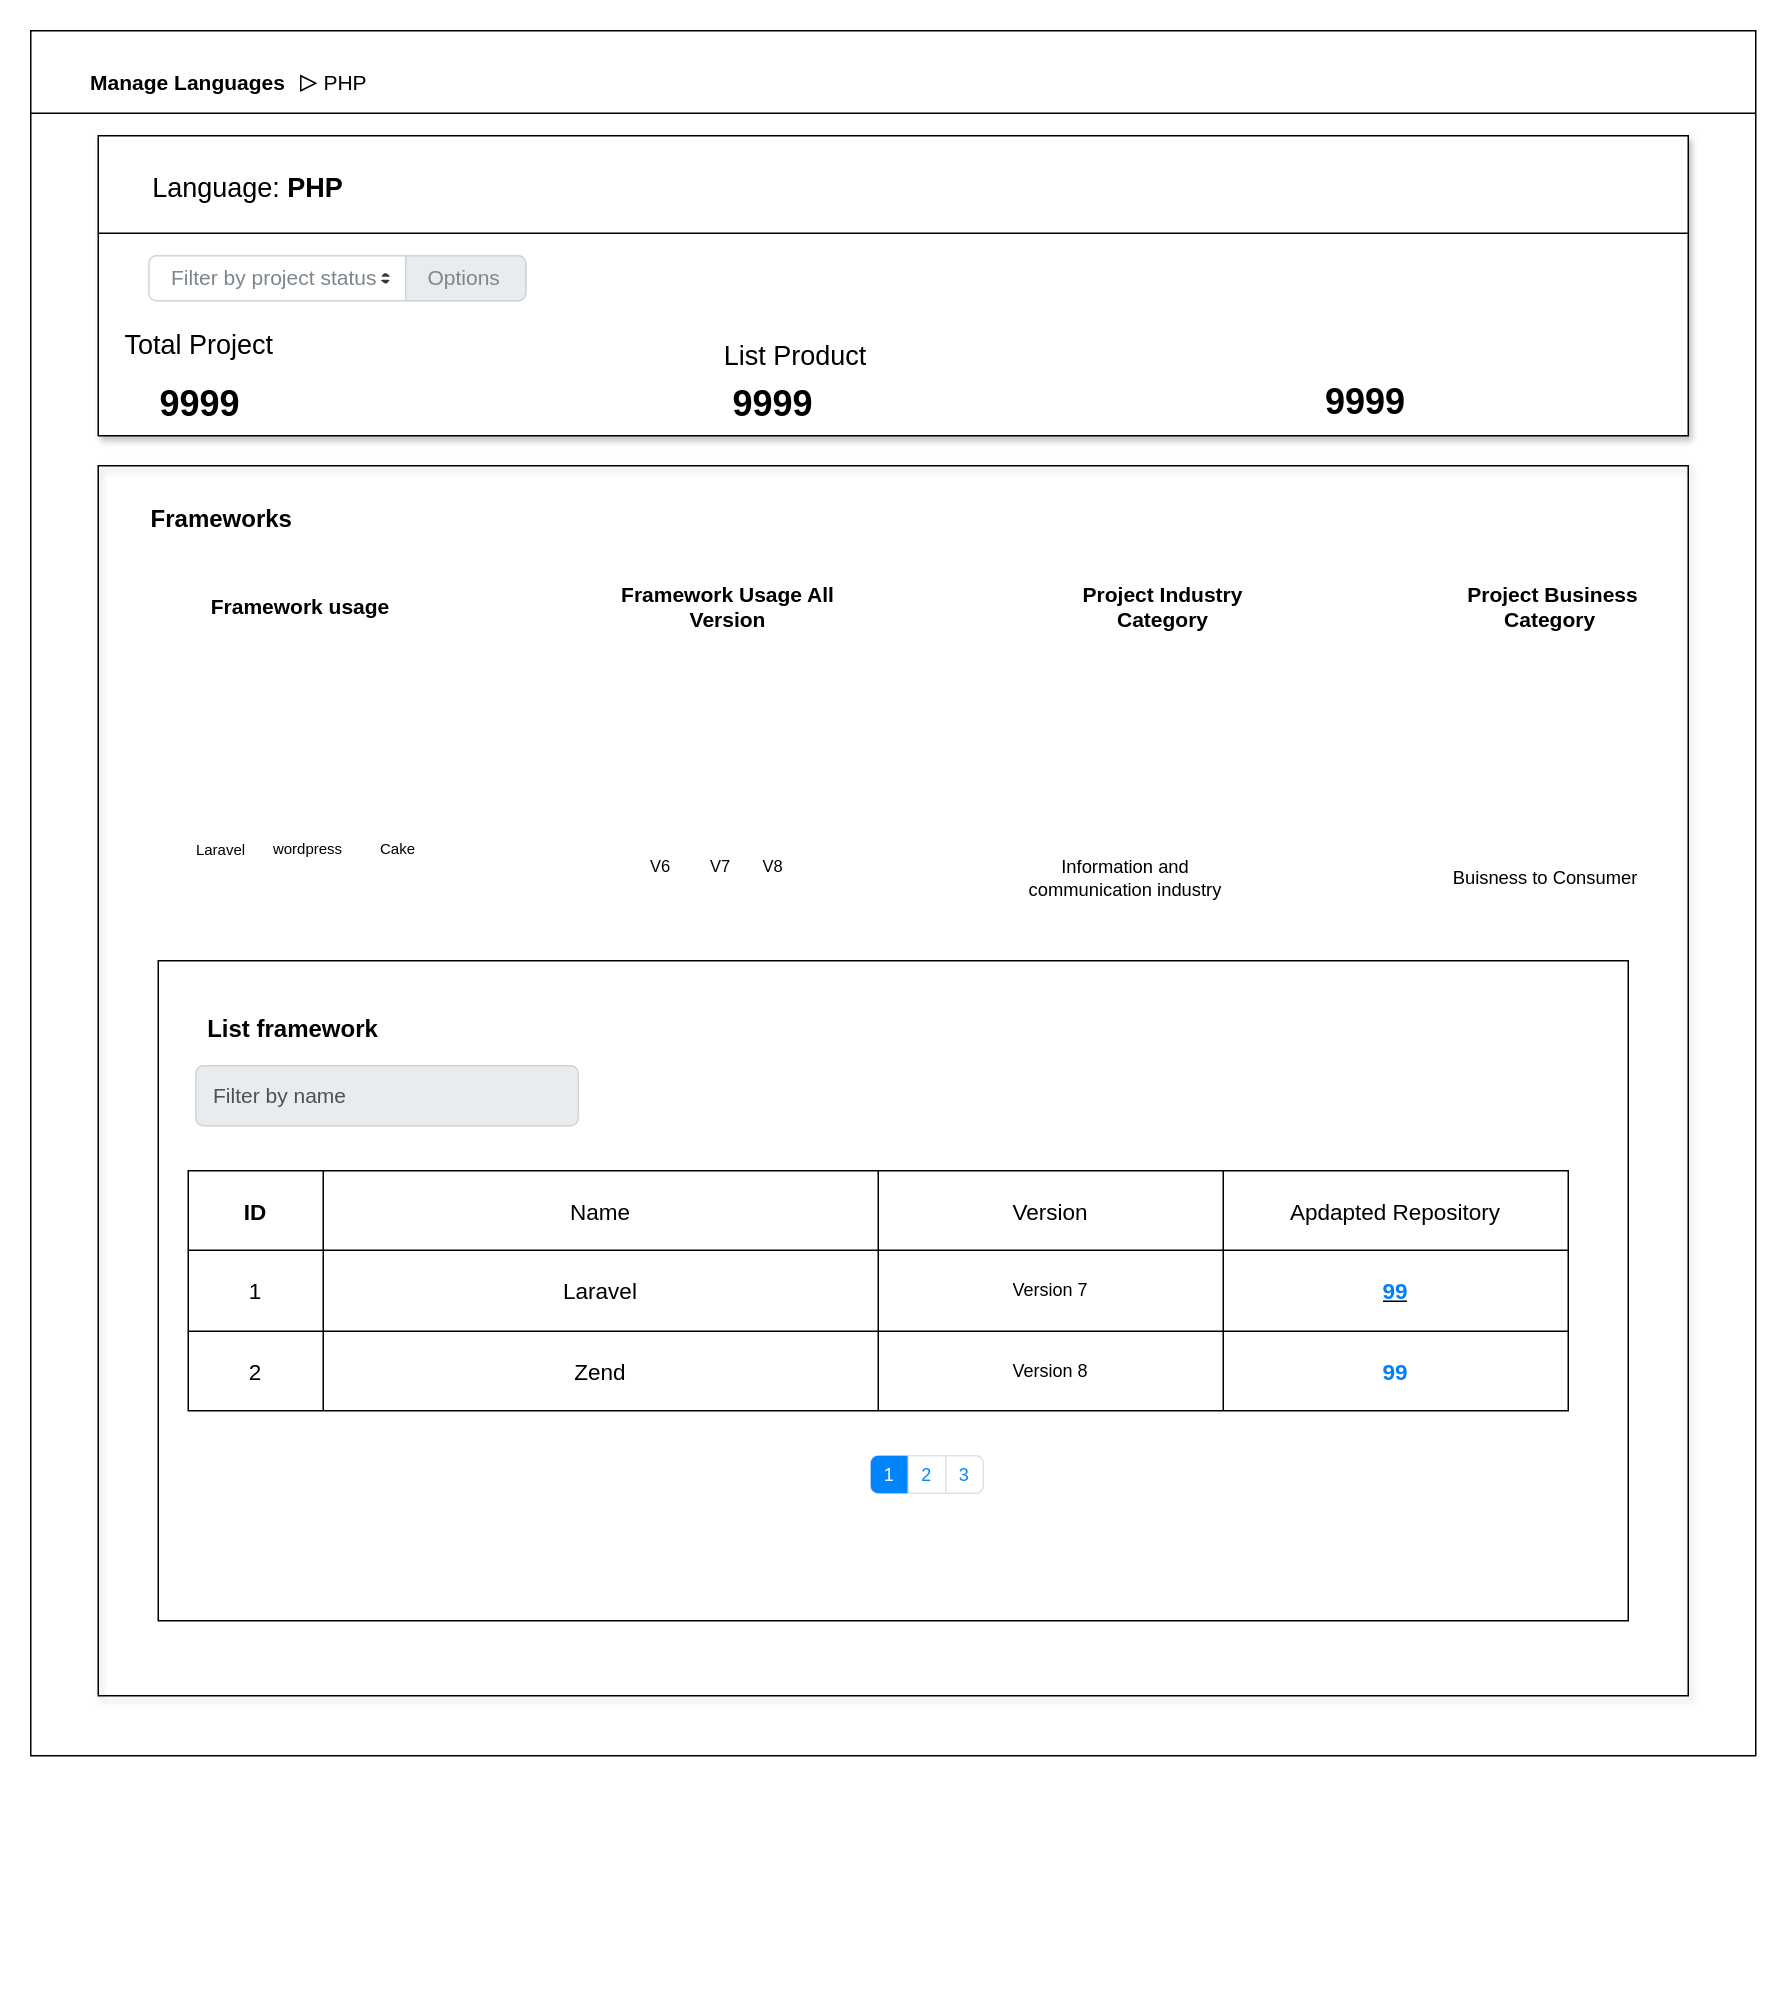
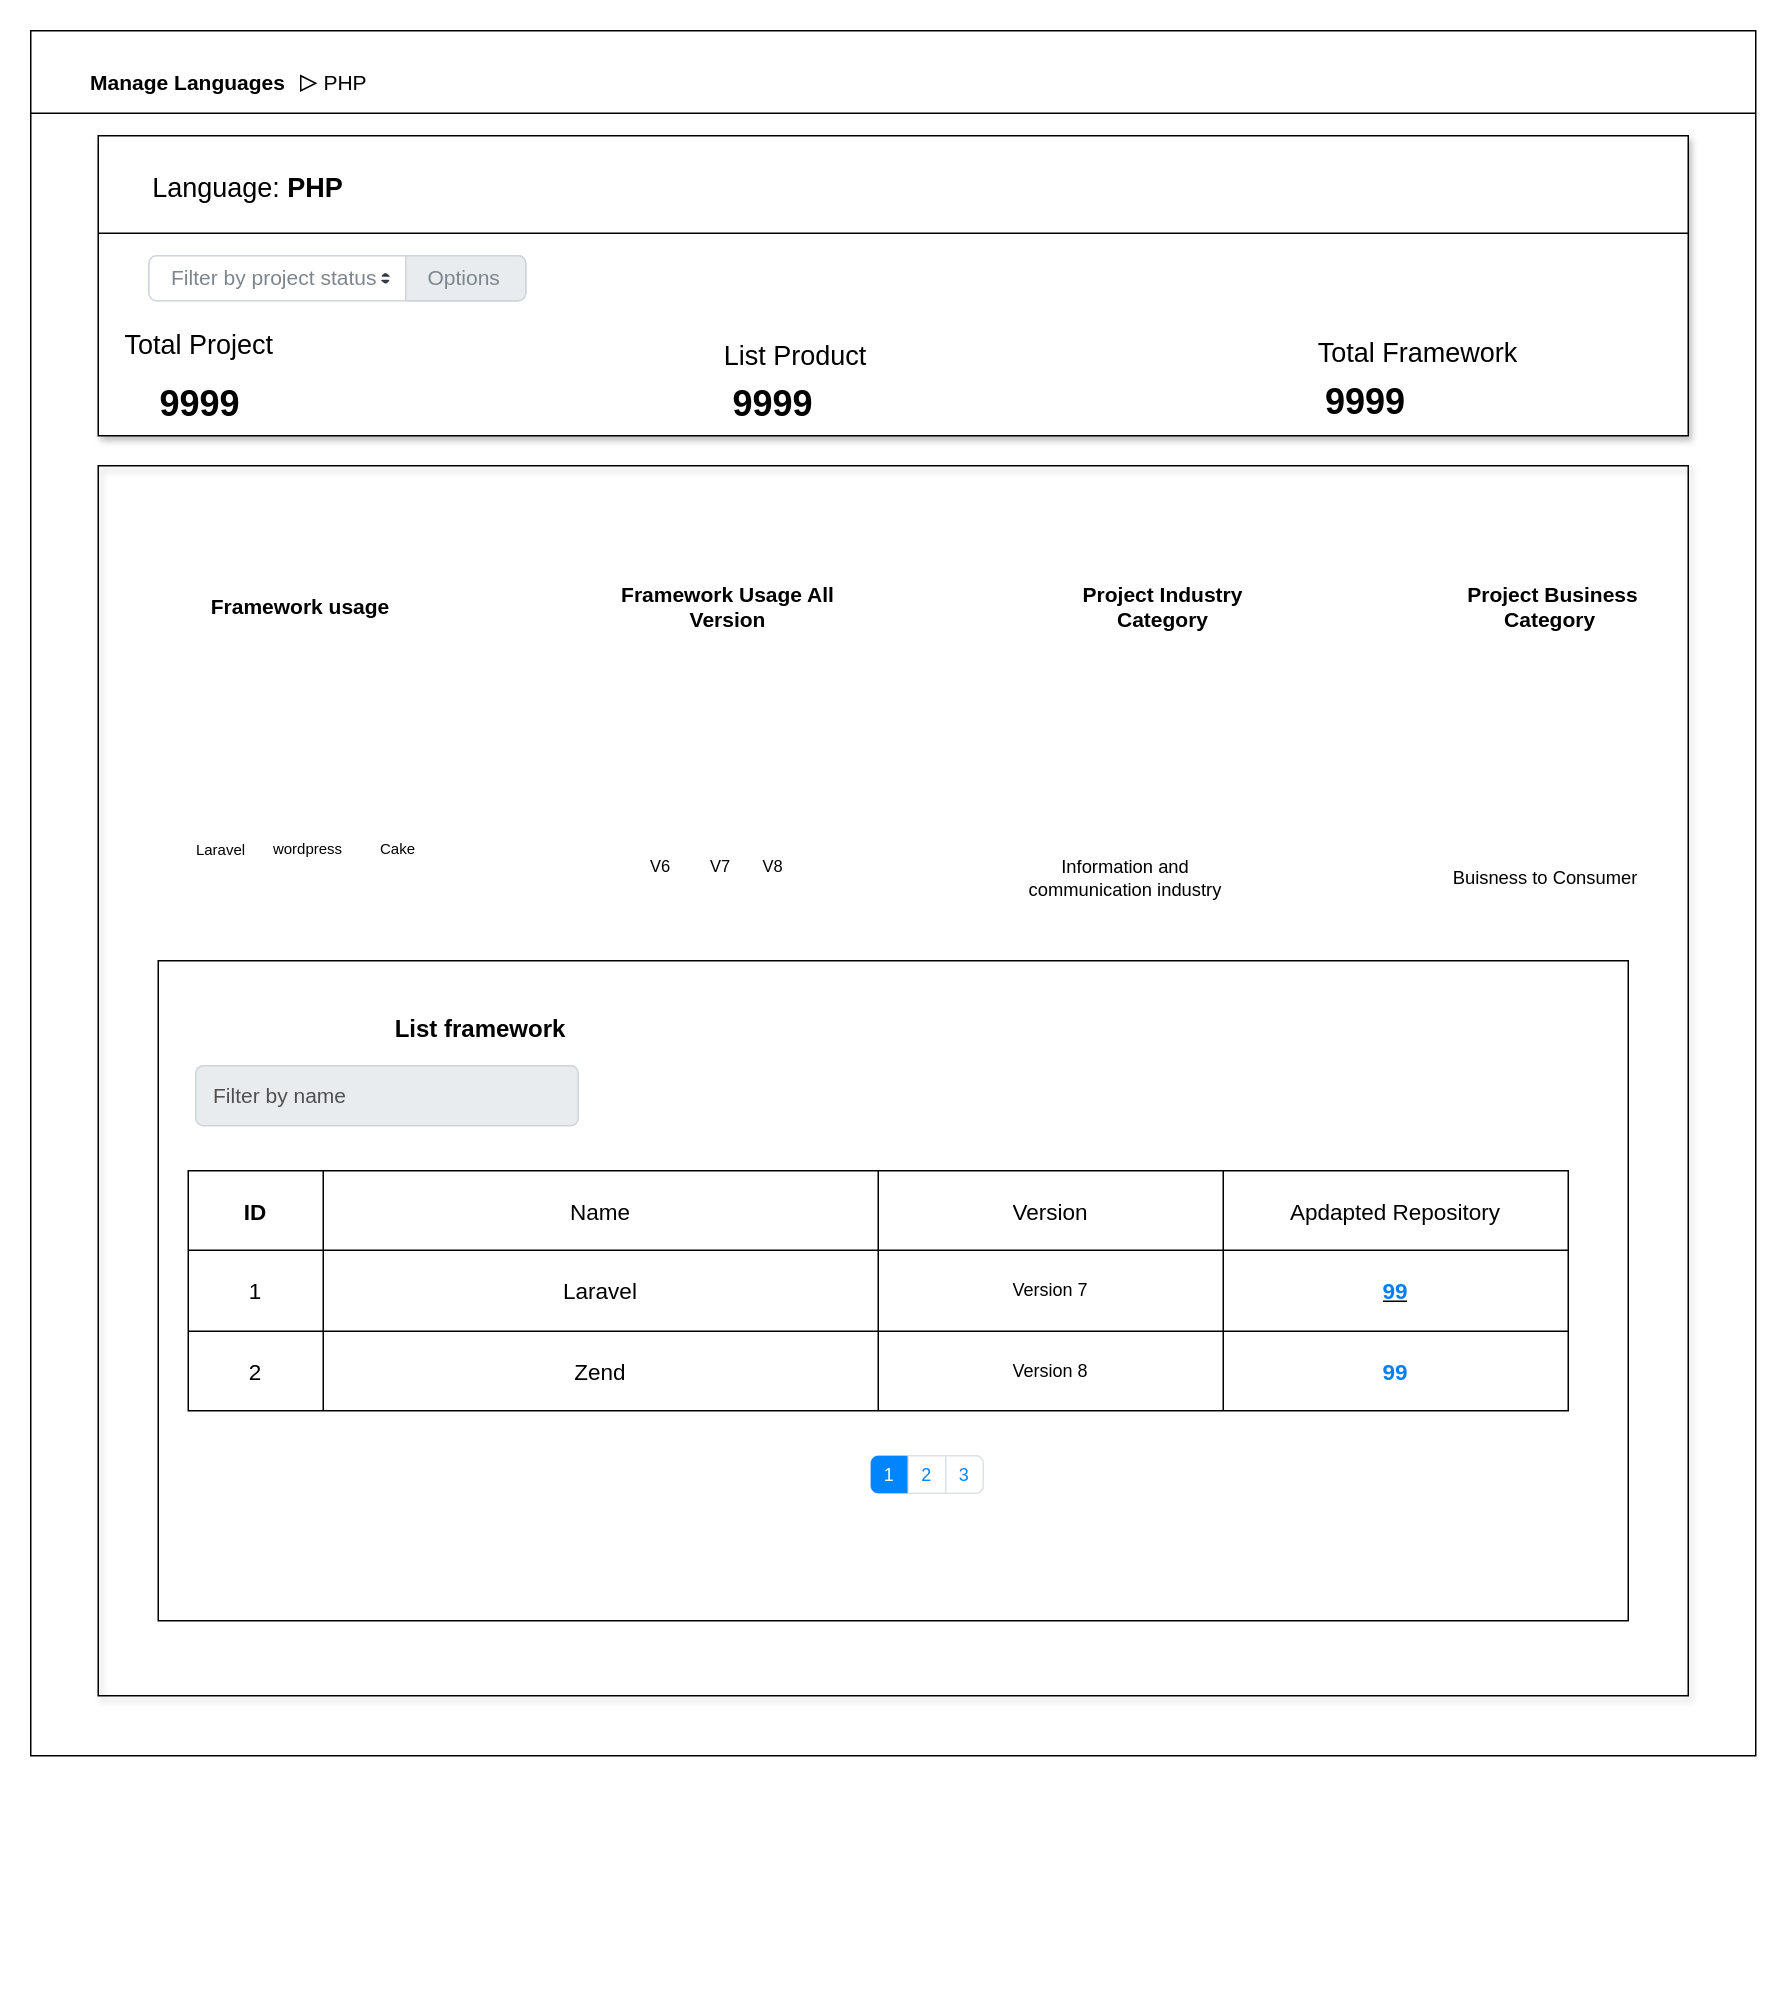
none -> (1418, 353)
(222, 518) -> none
(293, 1028) -> (481, 1028)
